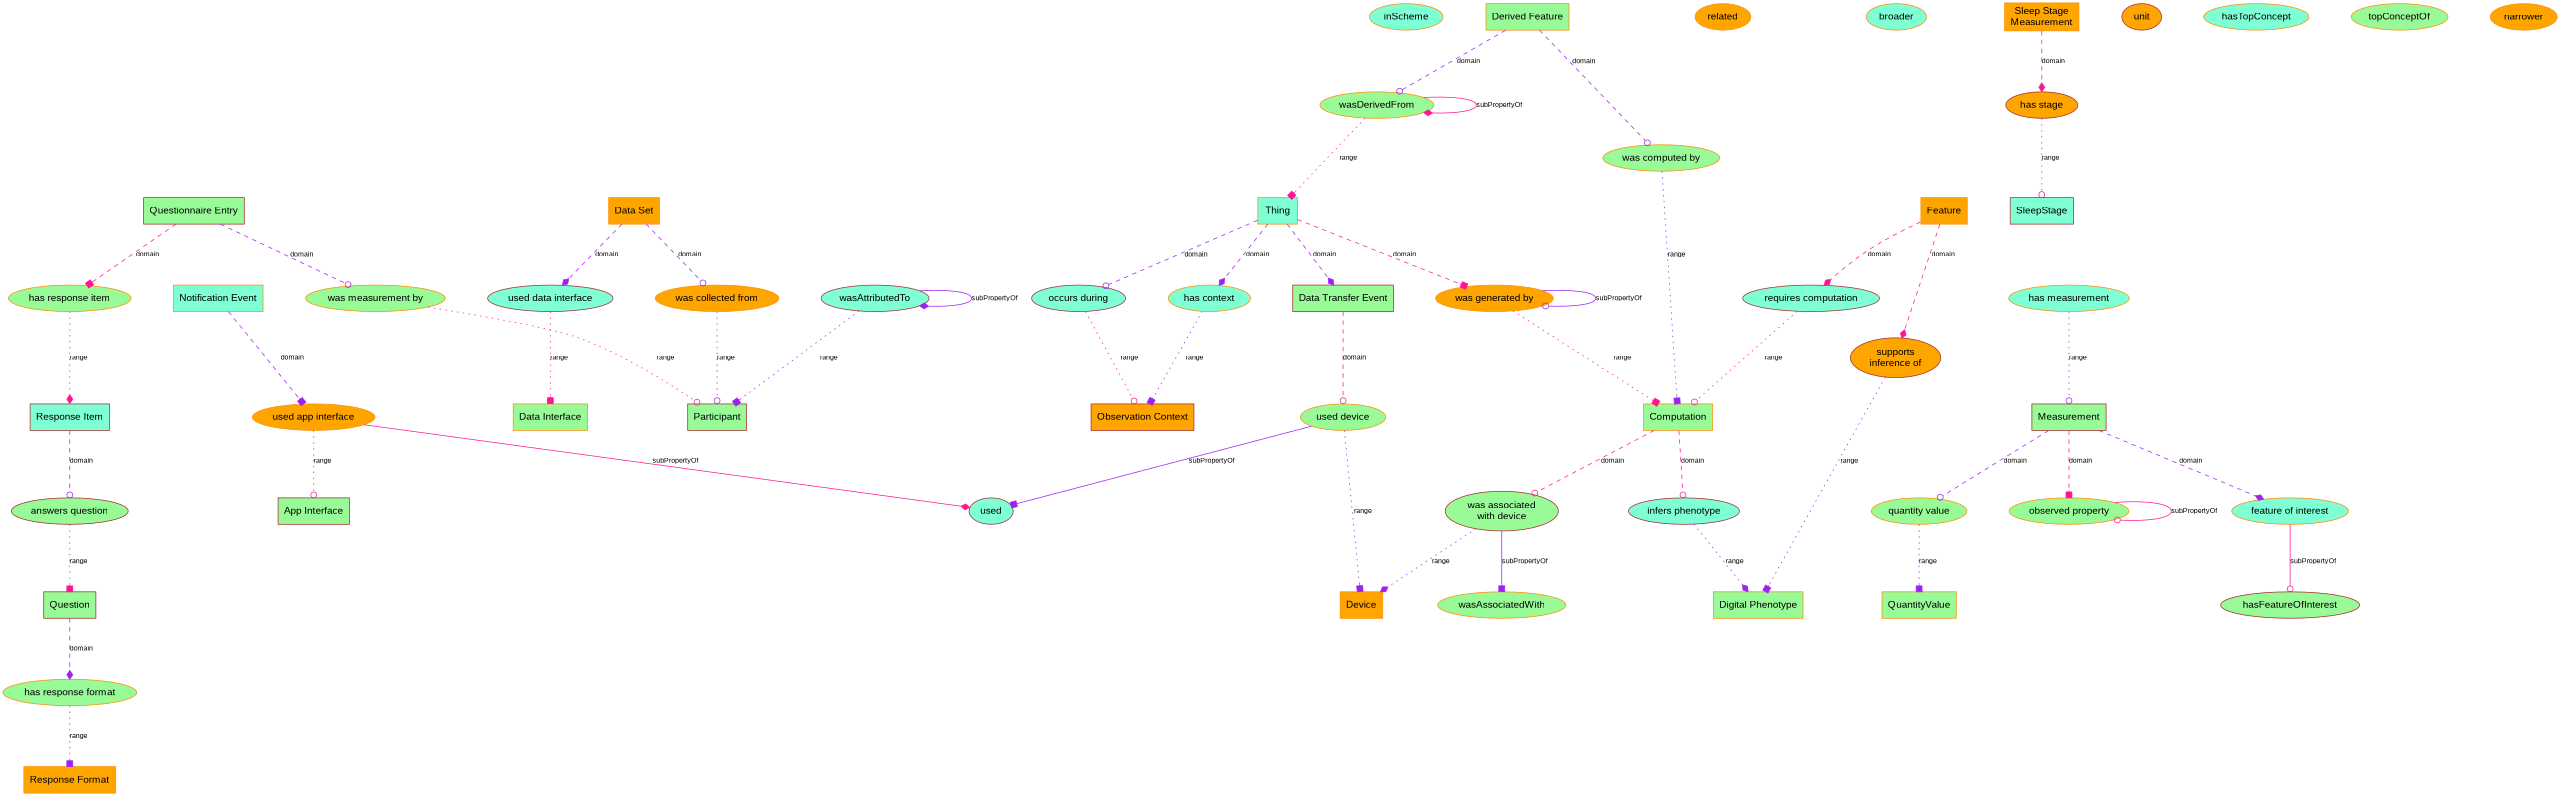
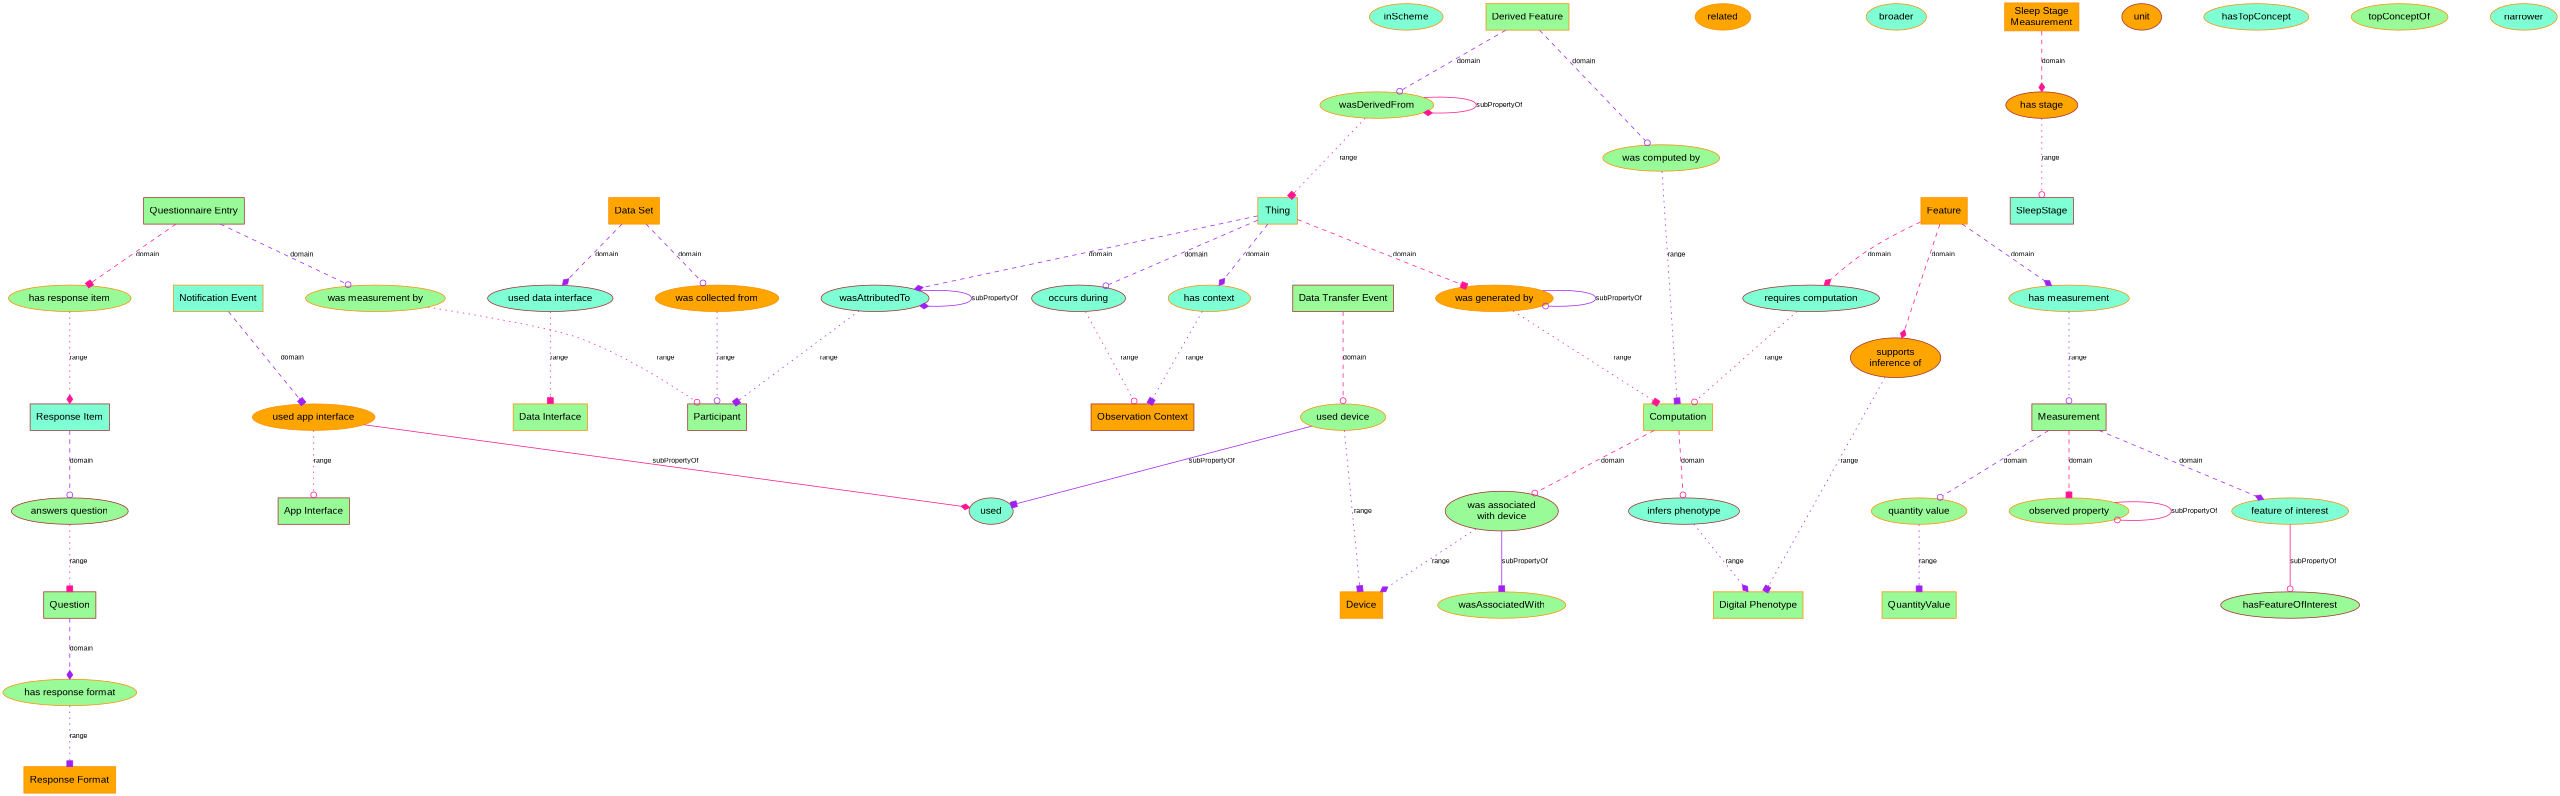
(2524, 17) -> (2524, 17)
(1308, 251) -> (1090, 252)
none -> (2003, 252)
